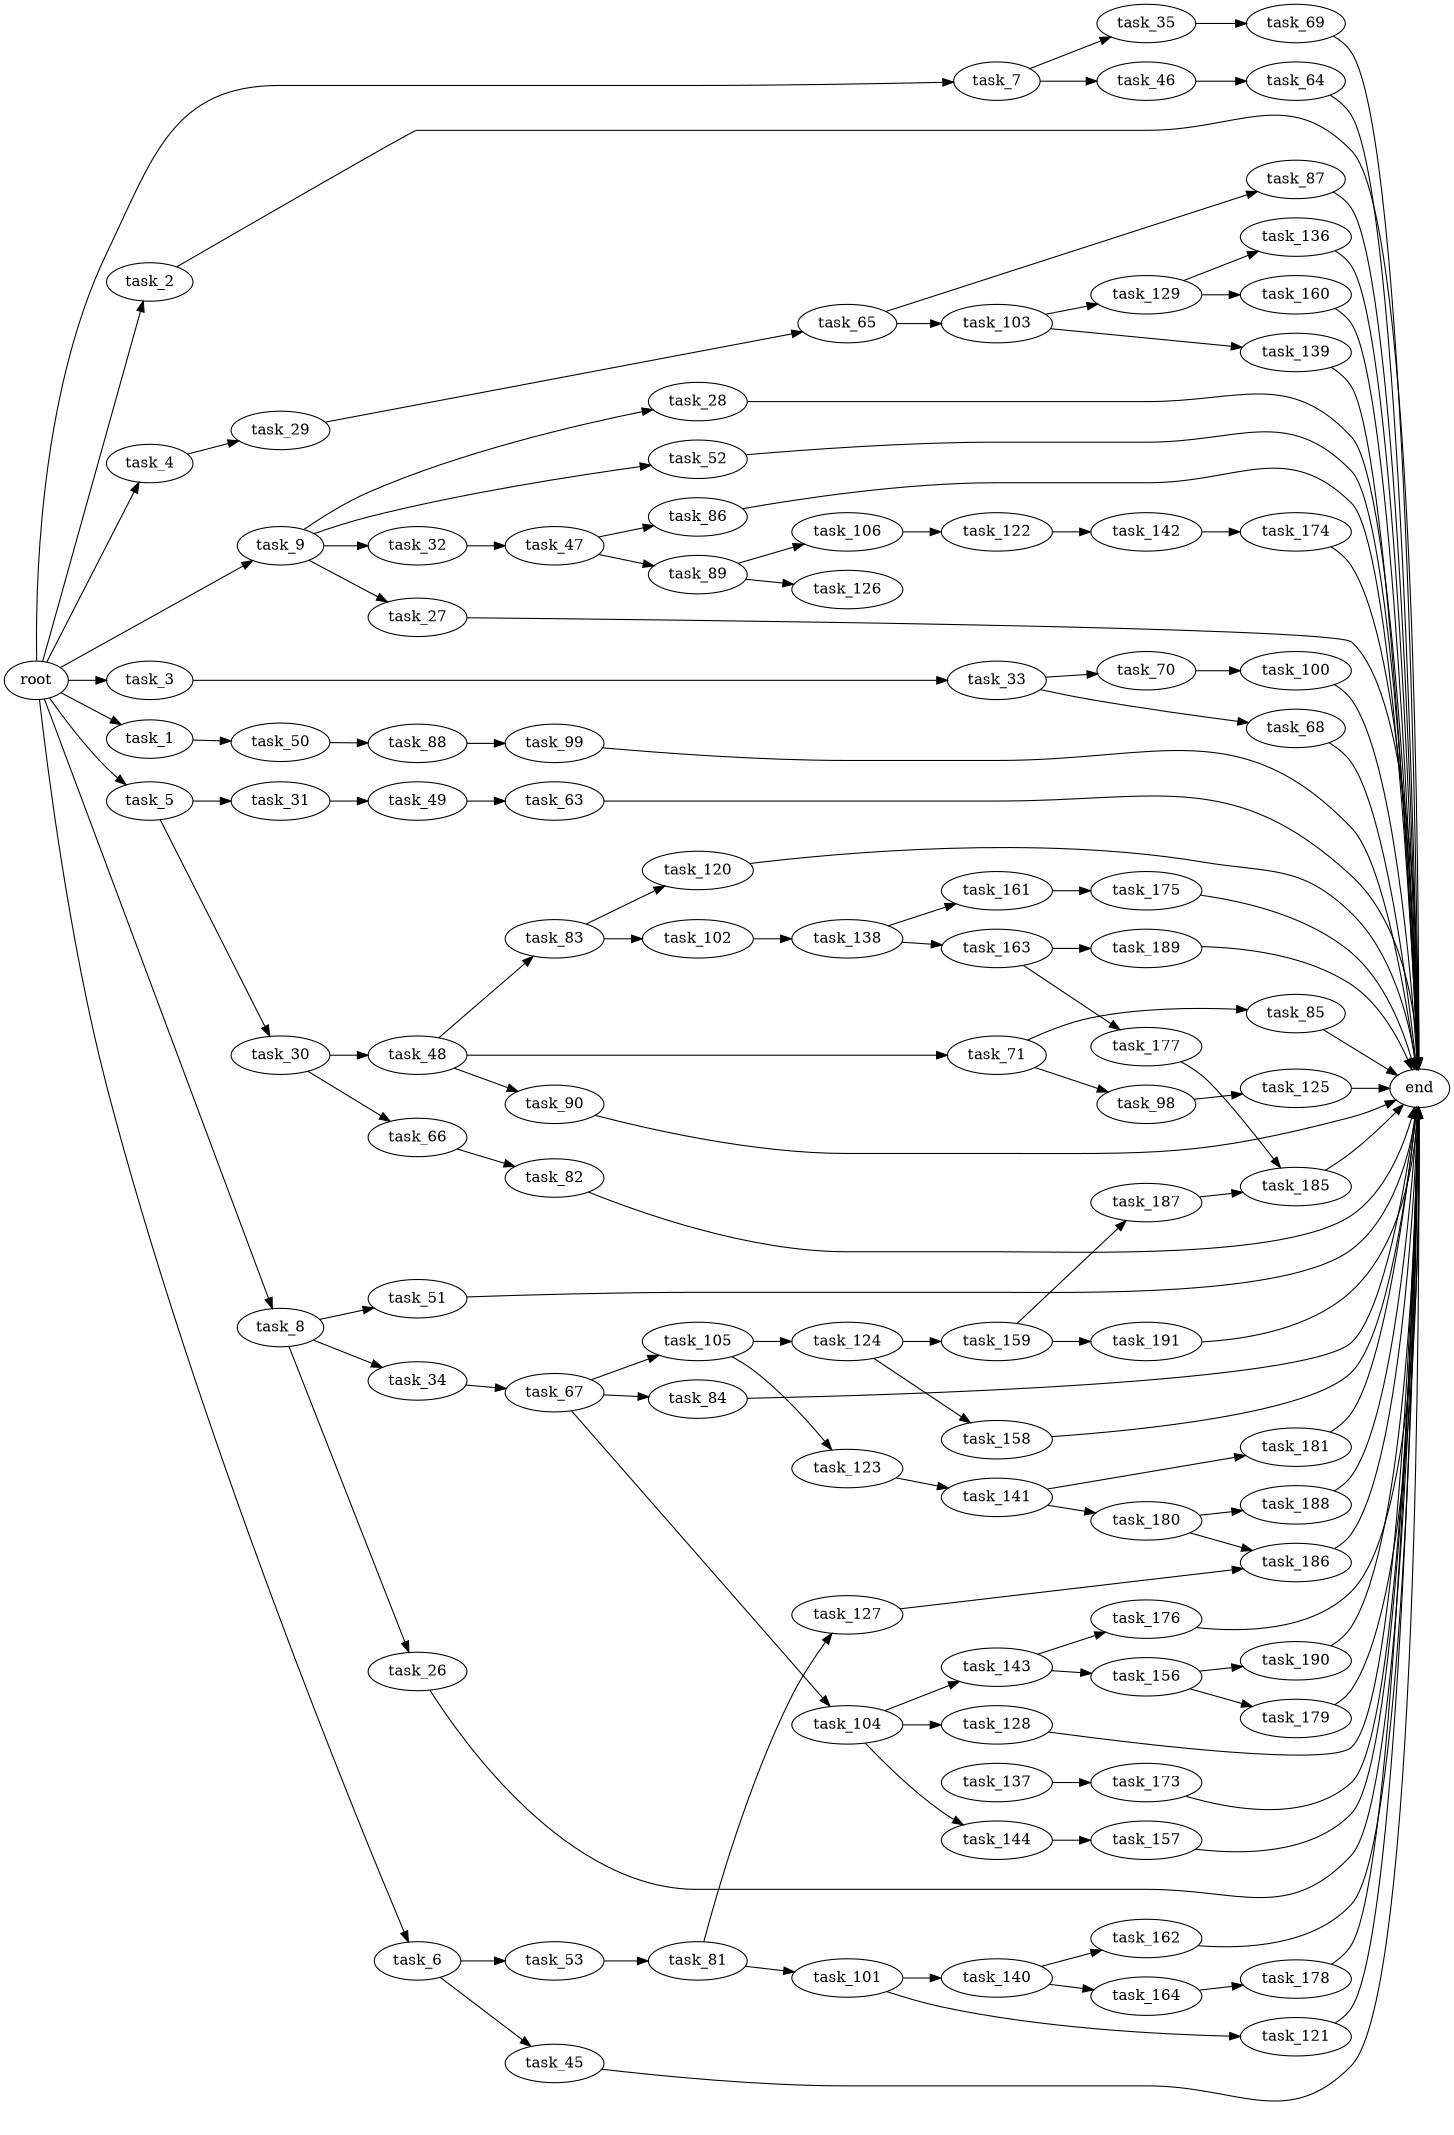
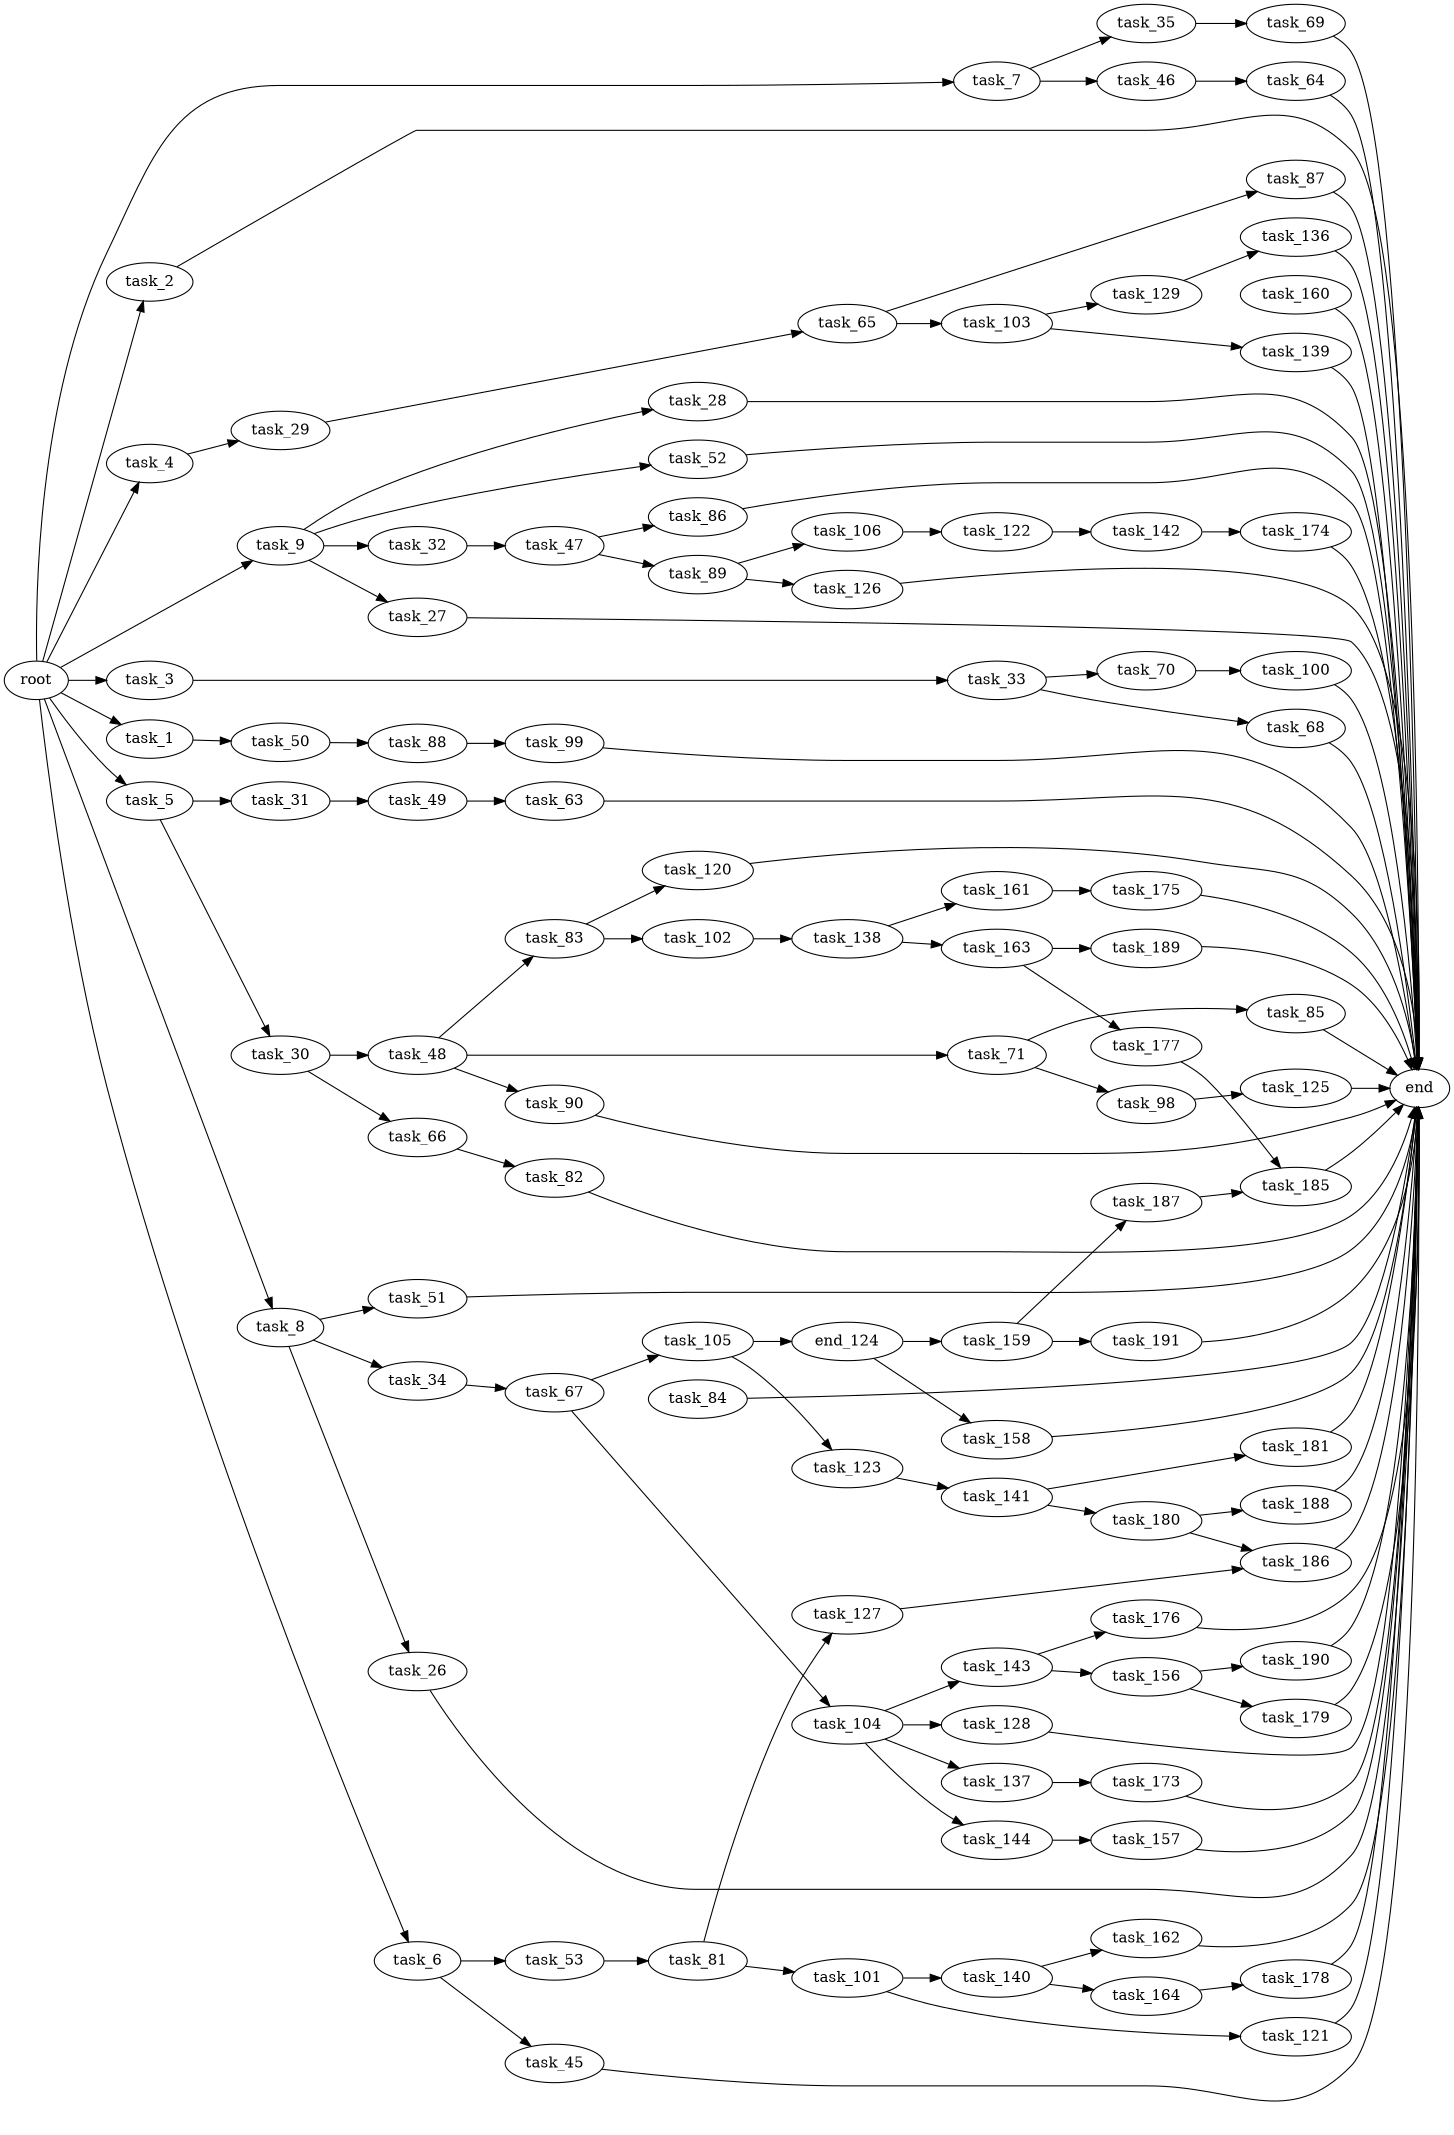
(1216, 295) -> none
none -> (1353, 608)
(847, 1341) -> (847, 1341)
(621, 1396) -> none
none -> (917, 1752)
